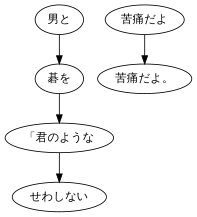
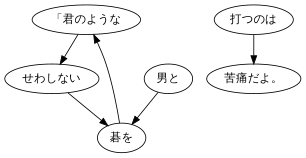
(145, 20) -> (254, 20)
none -> (85, 107)
